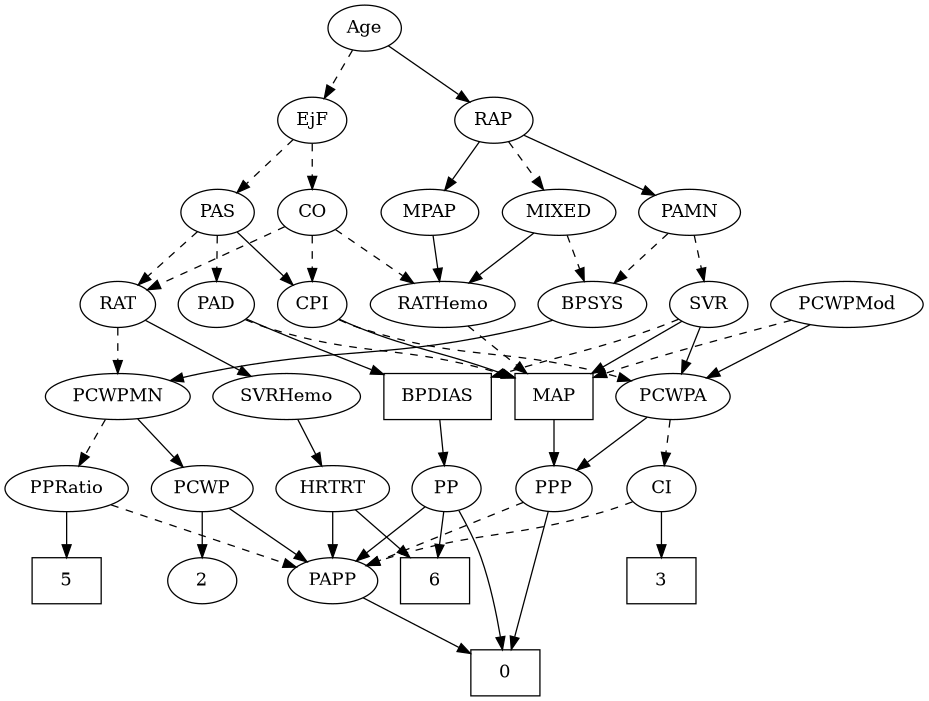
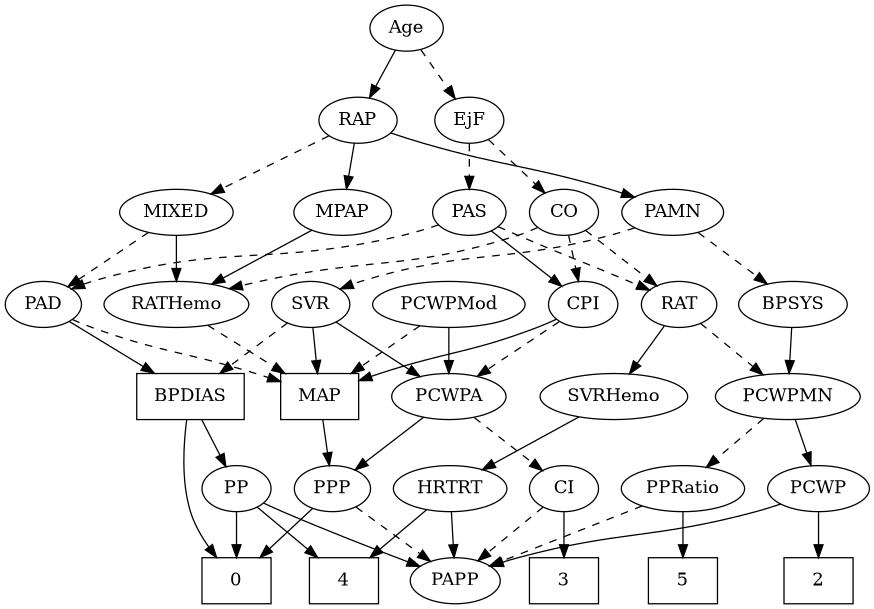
(573, 252) -> (114, 256)
(202, 581) -> (819, 581)
(435, 581) -> (344, 581)
(411, 623) -> (185, 486)
